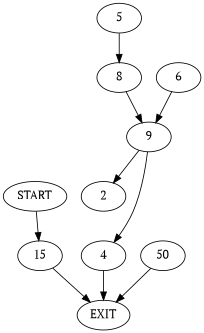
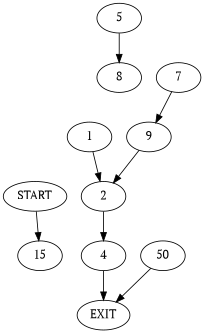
(179, 78) -> (179, 78)
(132, 104) -> none
none -> (90, 137)
(139, 196) -> (104, 222)
(68, 282) -> none
